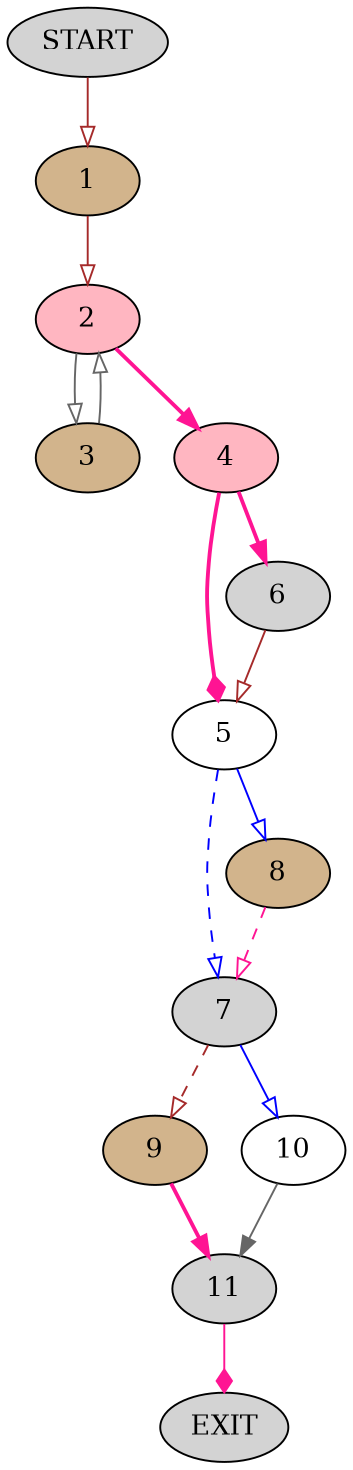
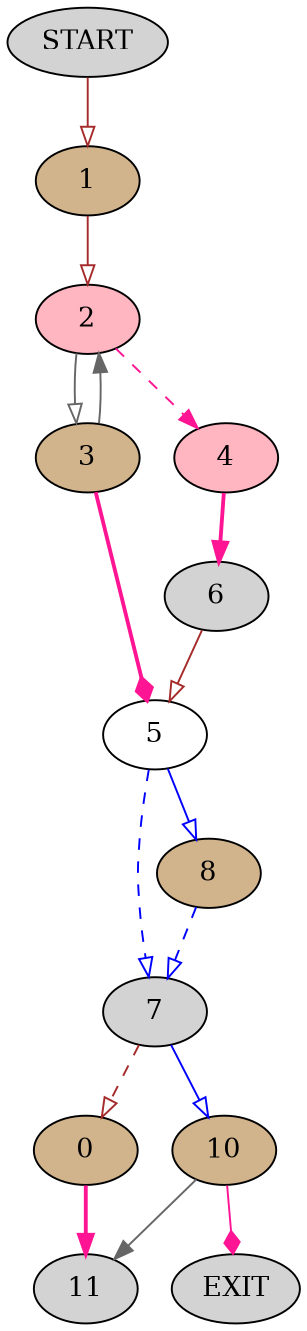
(150, 382) -> (150, 382)
(101, 398) -> (101, 398)
(207, 585) -> (119, 585)
(255, 934) -> (186, 934)
(155, 1150) -> (86, 1150)
(294, 1150) -> (224, 1150)
(224, 1347) -> (229, 1208)
